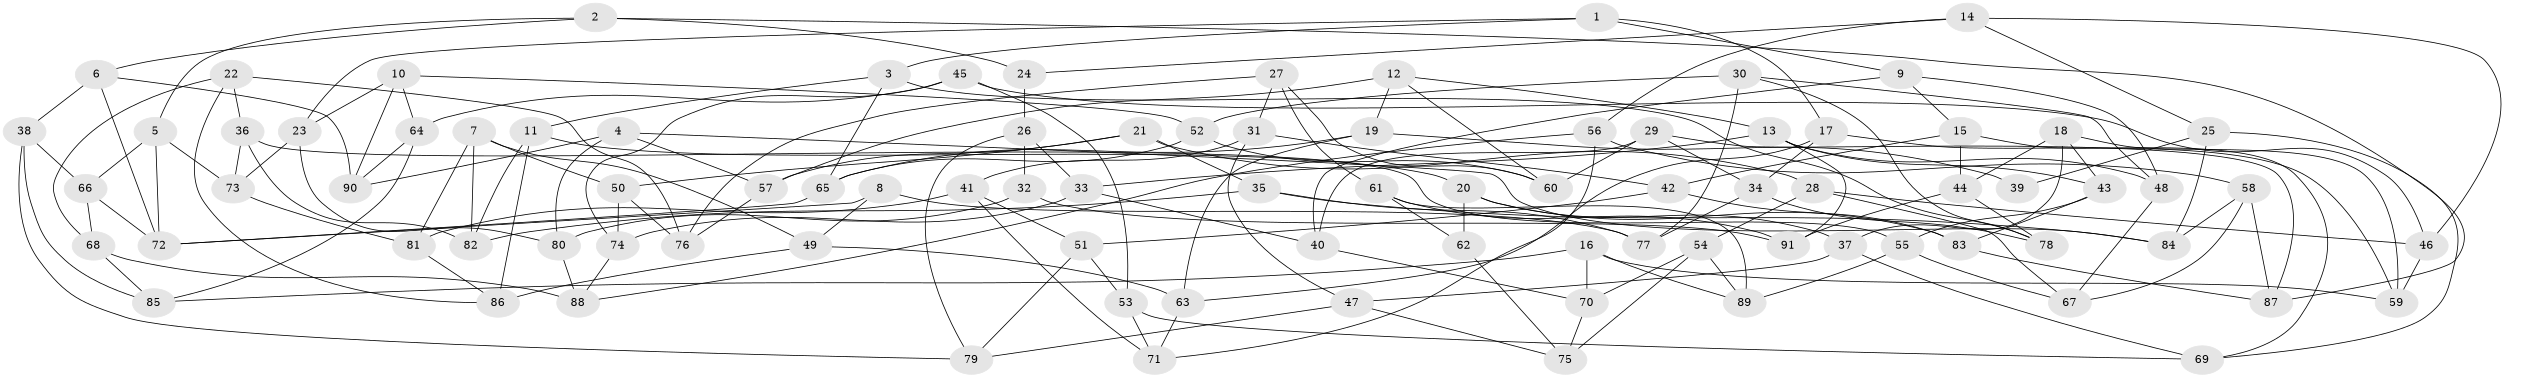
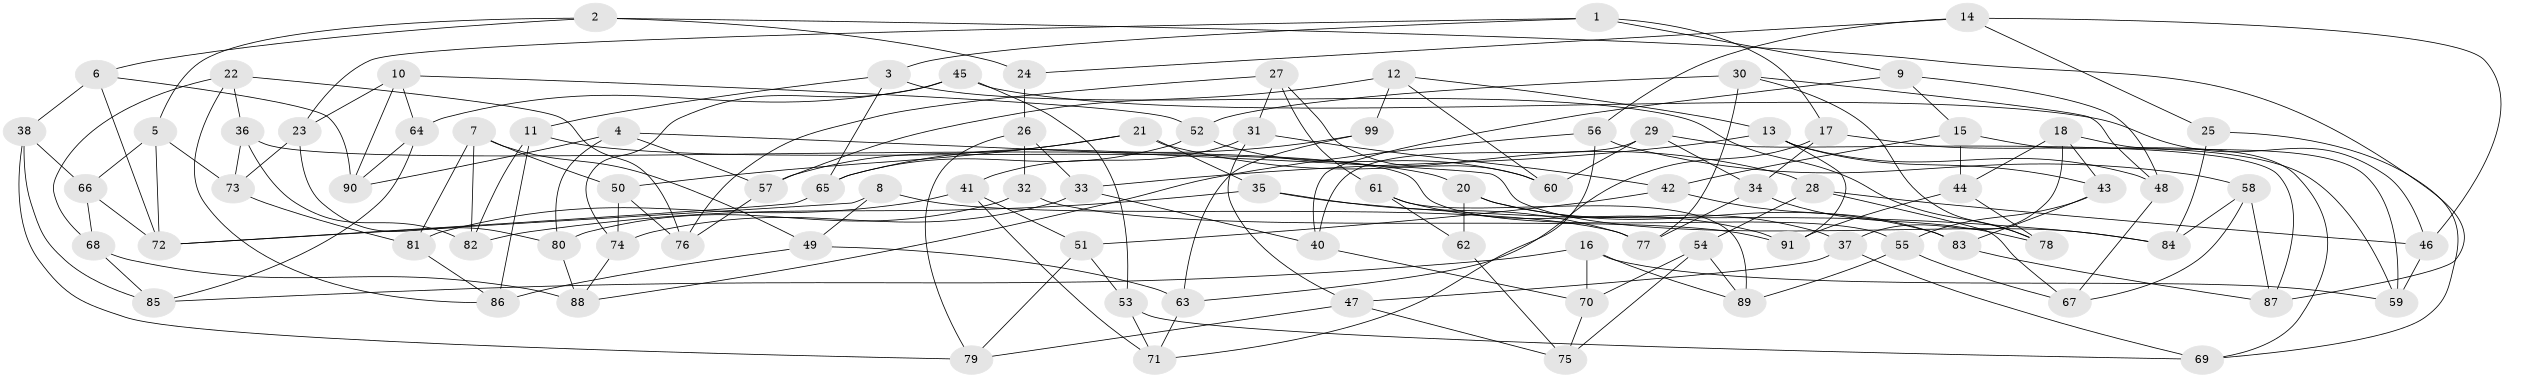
(1372, 132) -> (1372, 132)
(2018, 189) -> none
